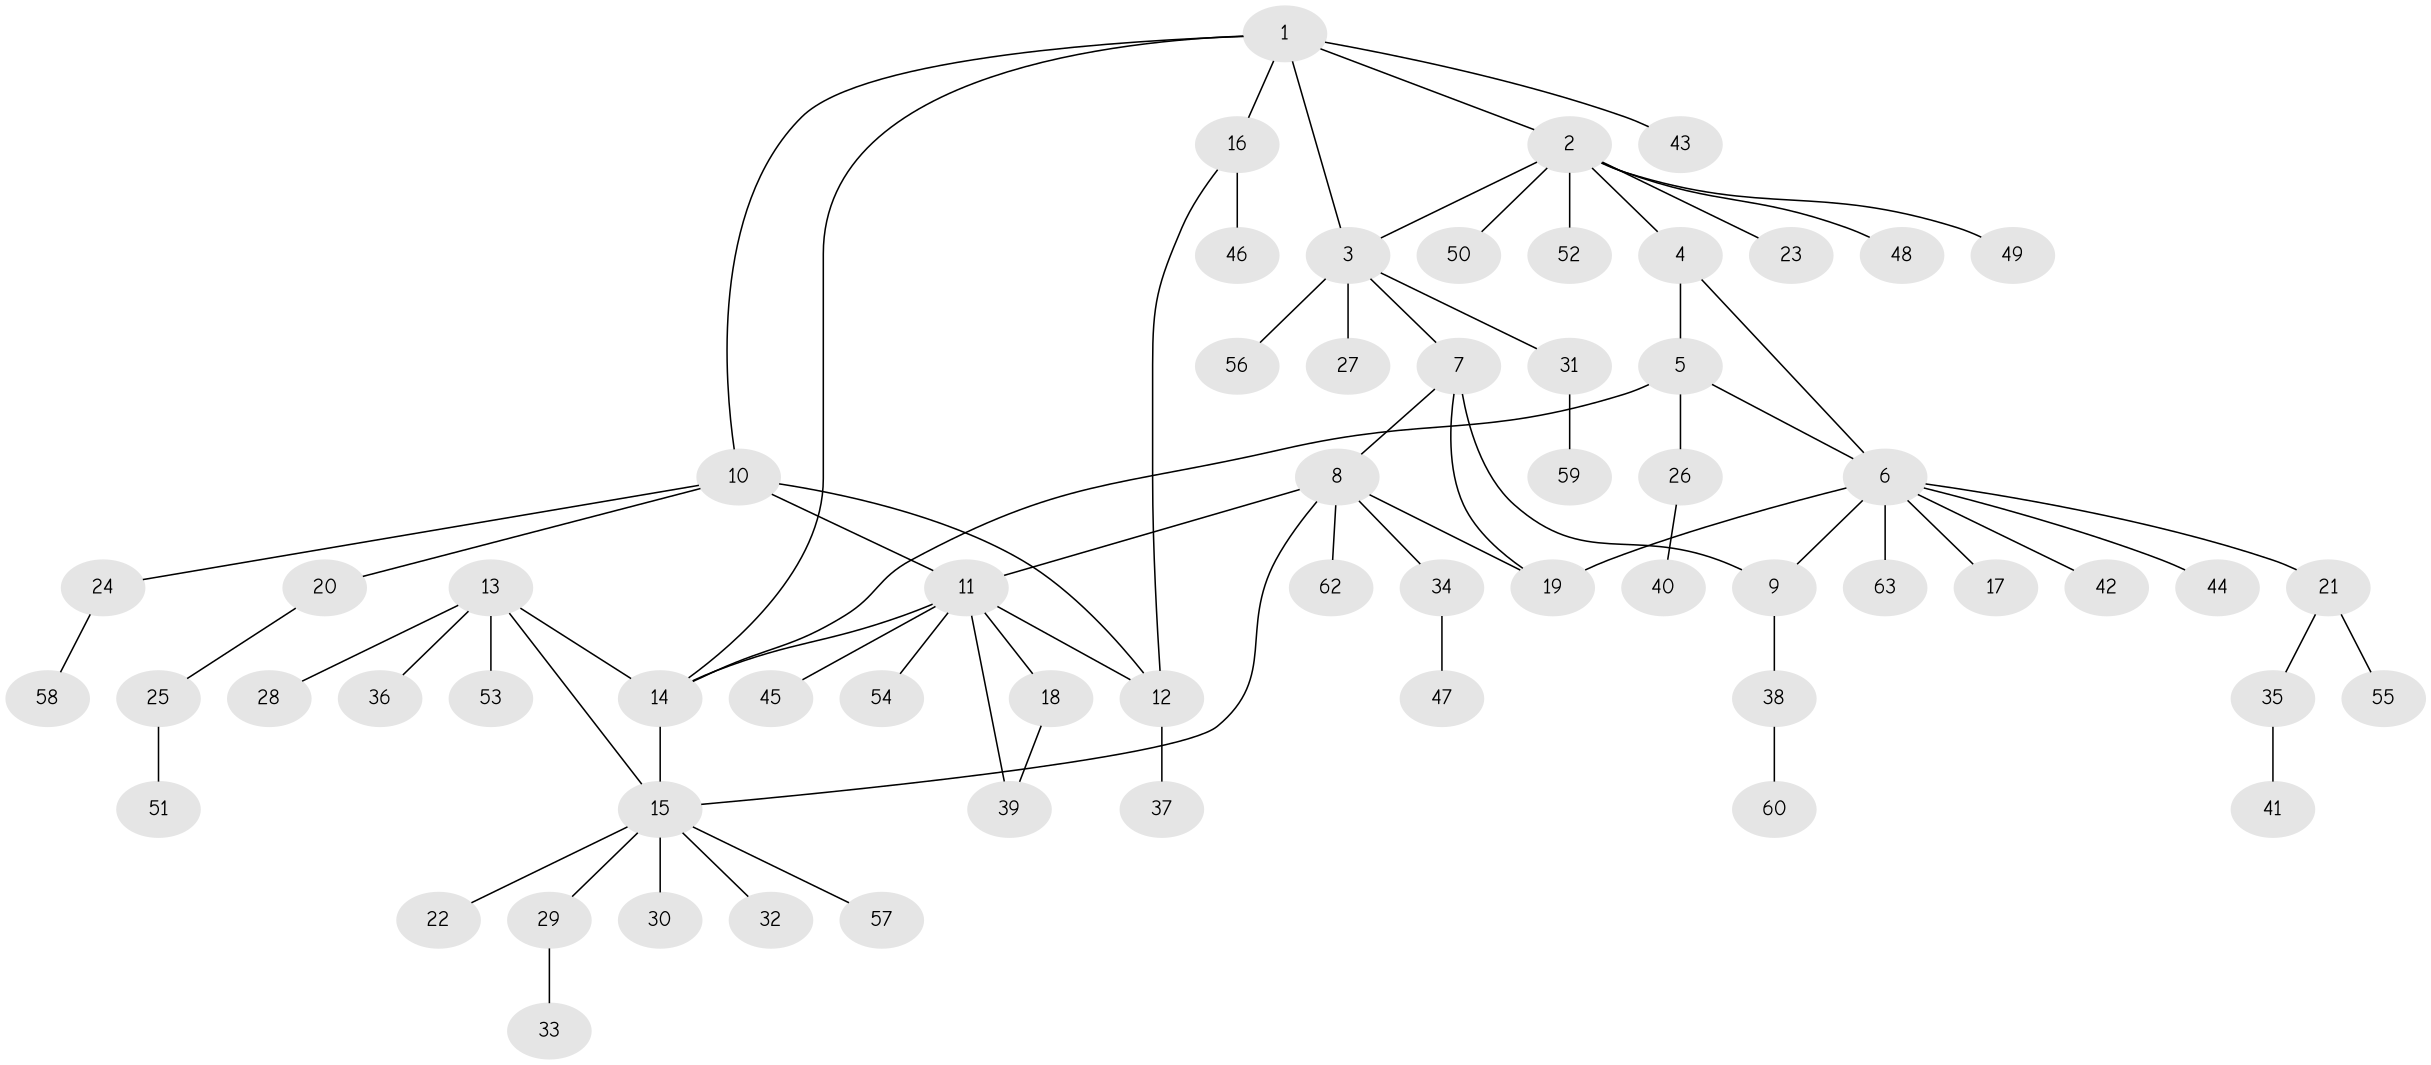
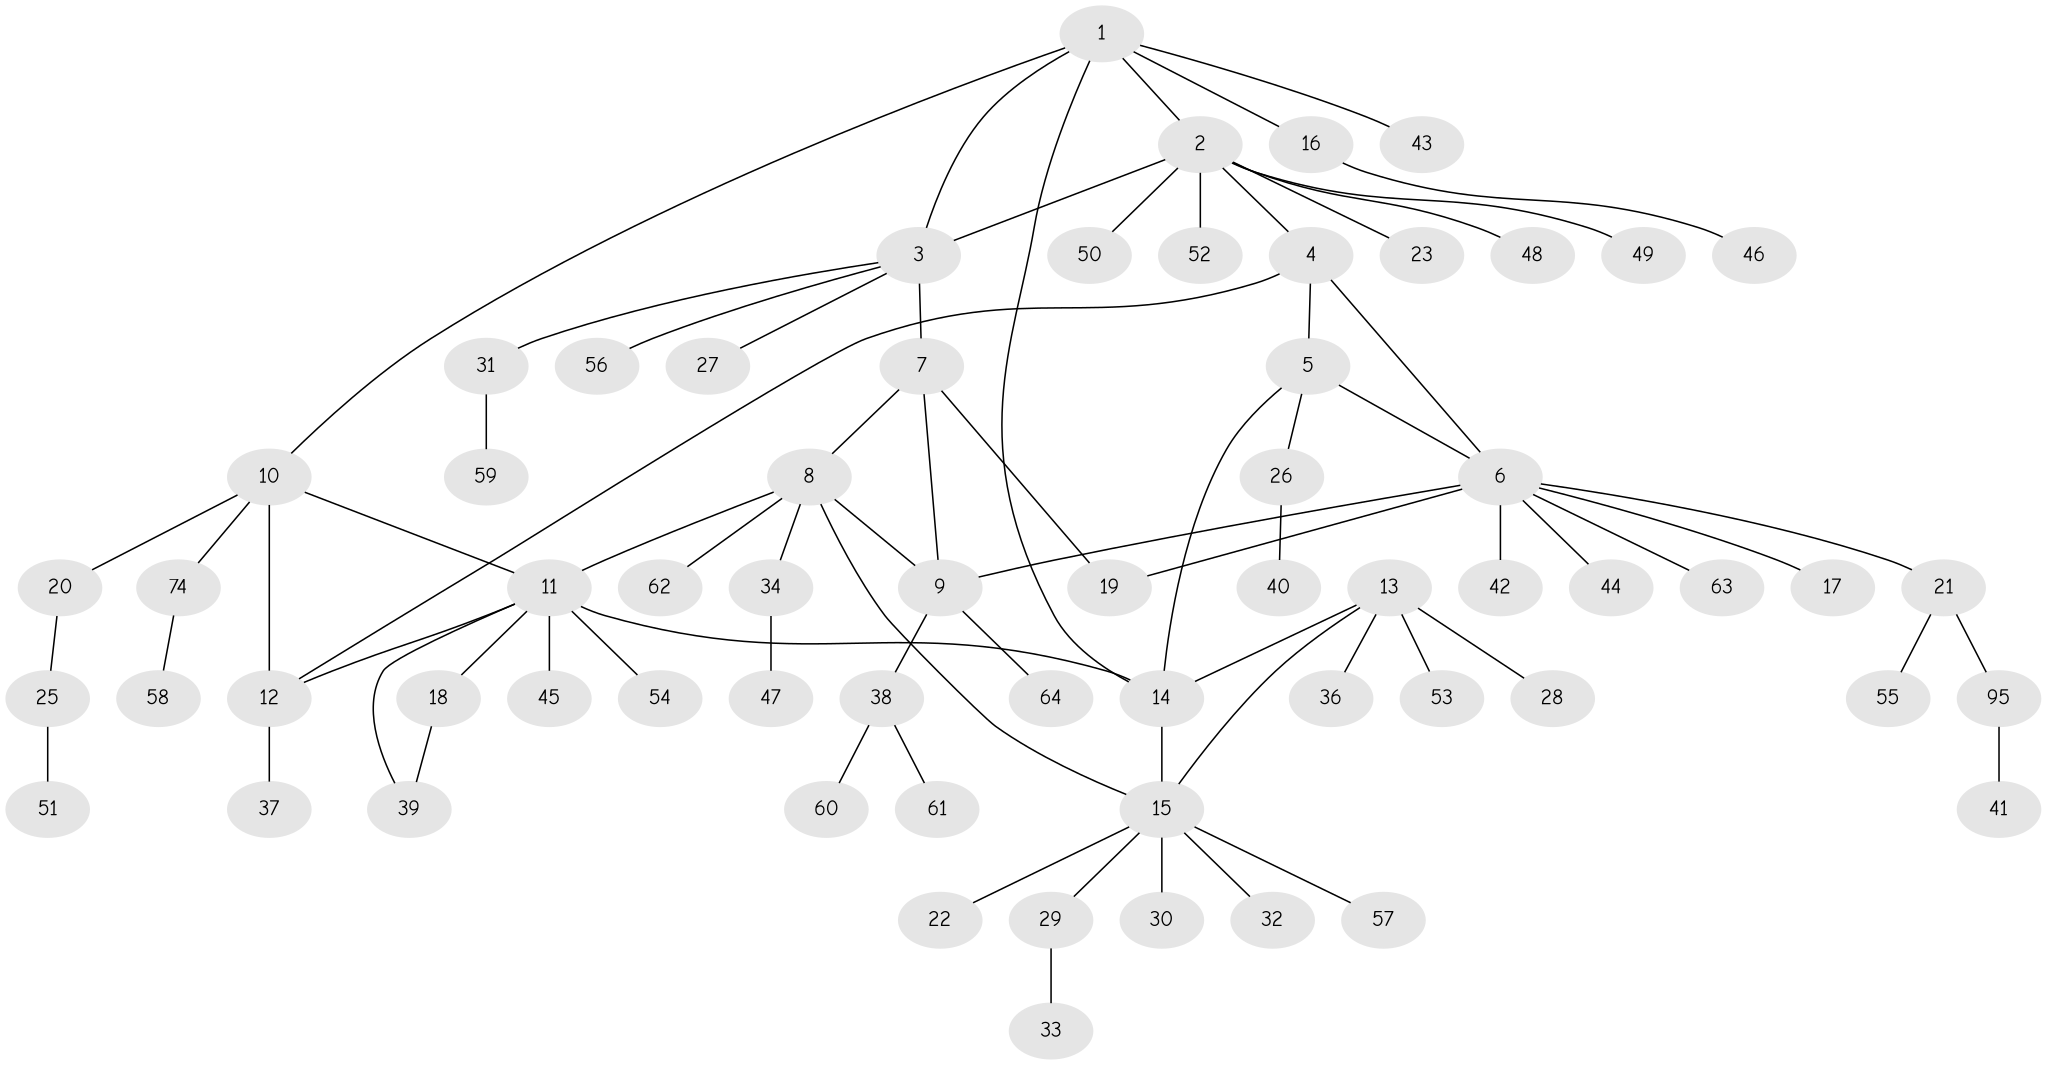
(1153, 413) -> (761, 397)
(1445, 532) -> (875, 532)
(103, 588) -> (179, 588)
none -> (1051, 699)
(2273, 699) -> (1999, 699)
none -> (937, 809)
